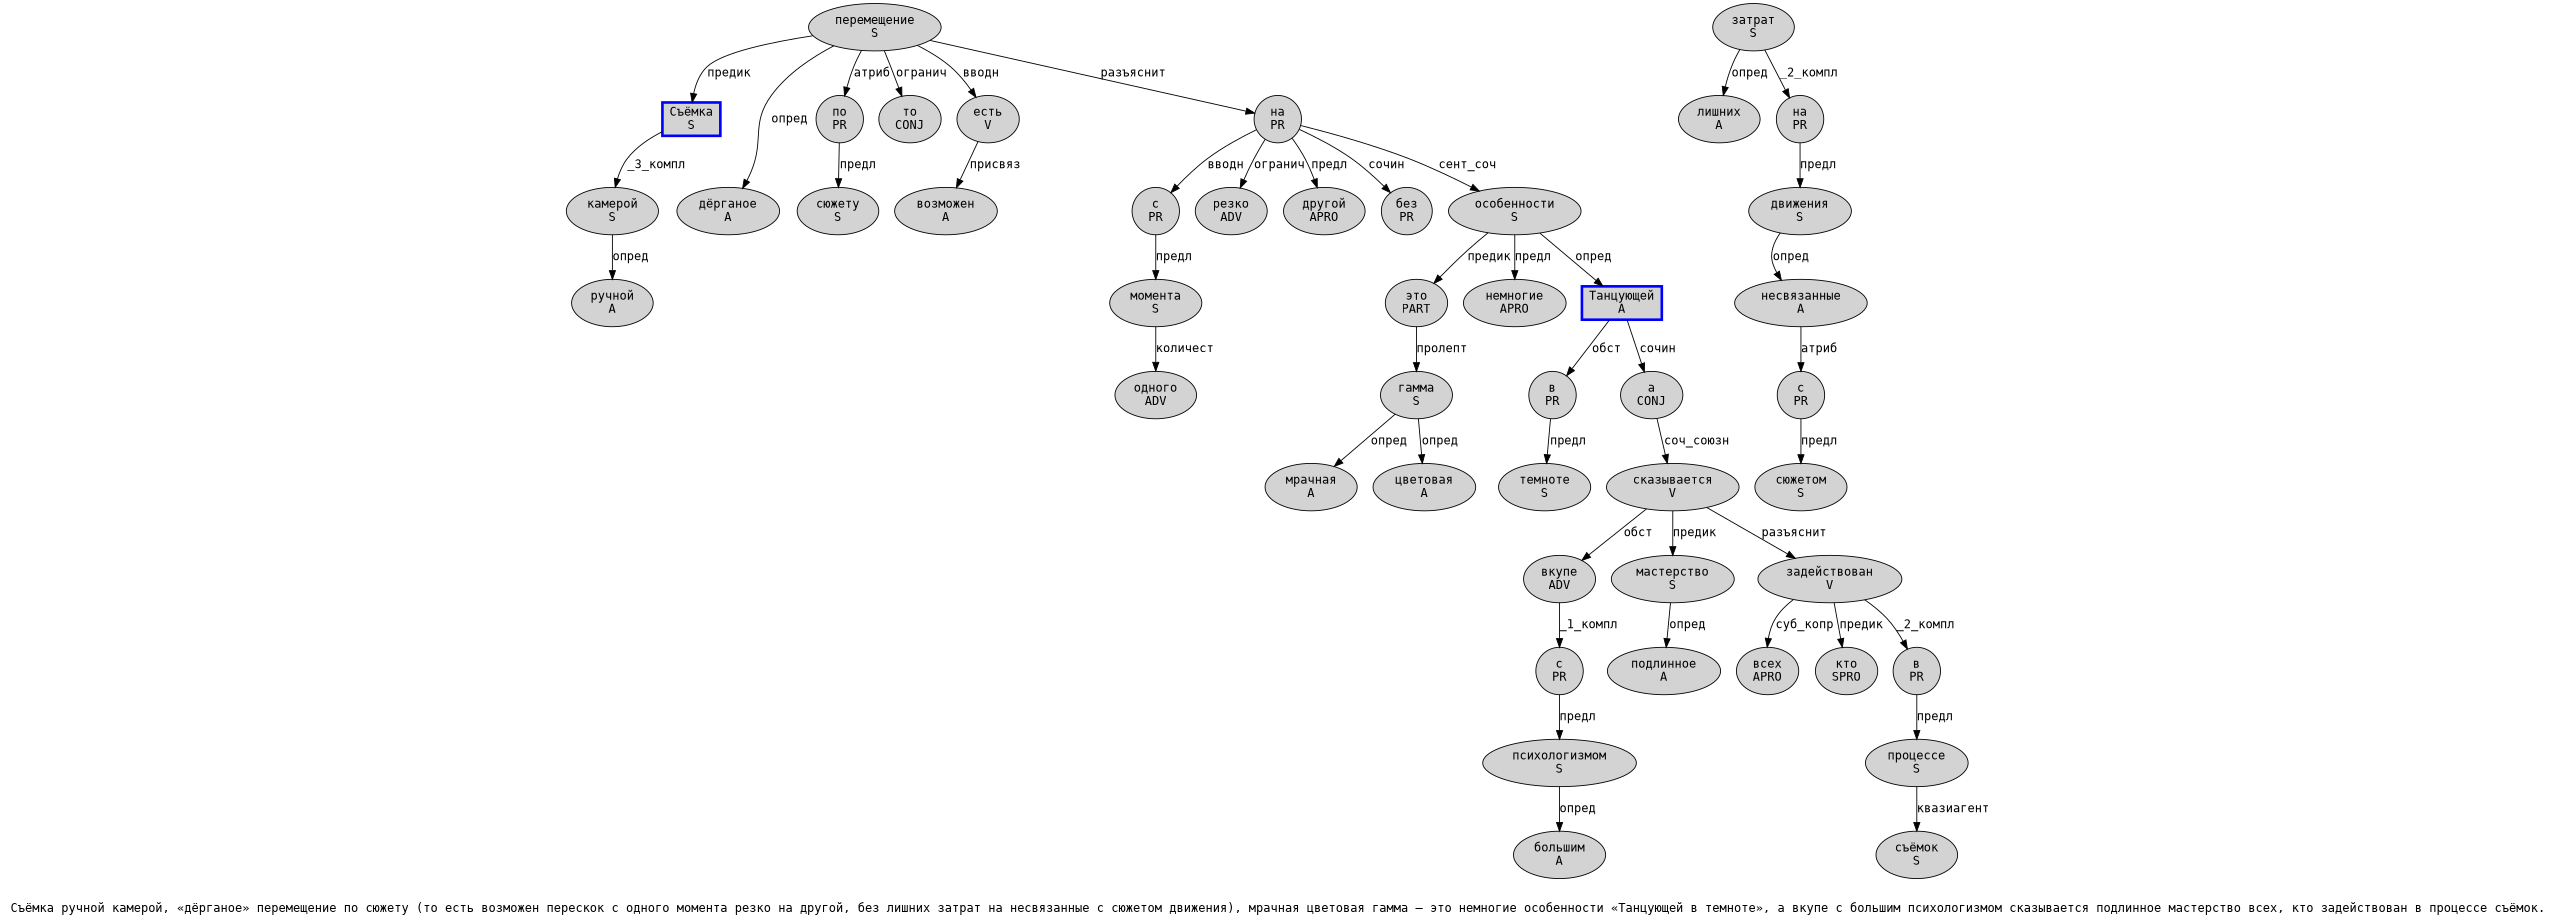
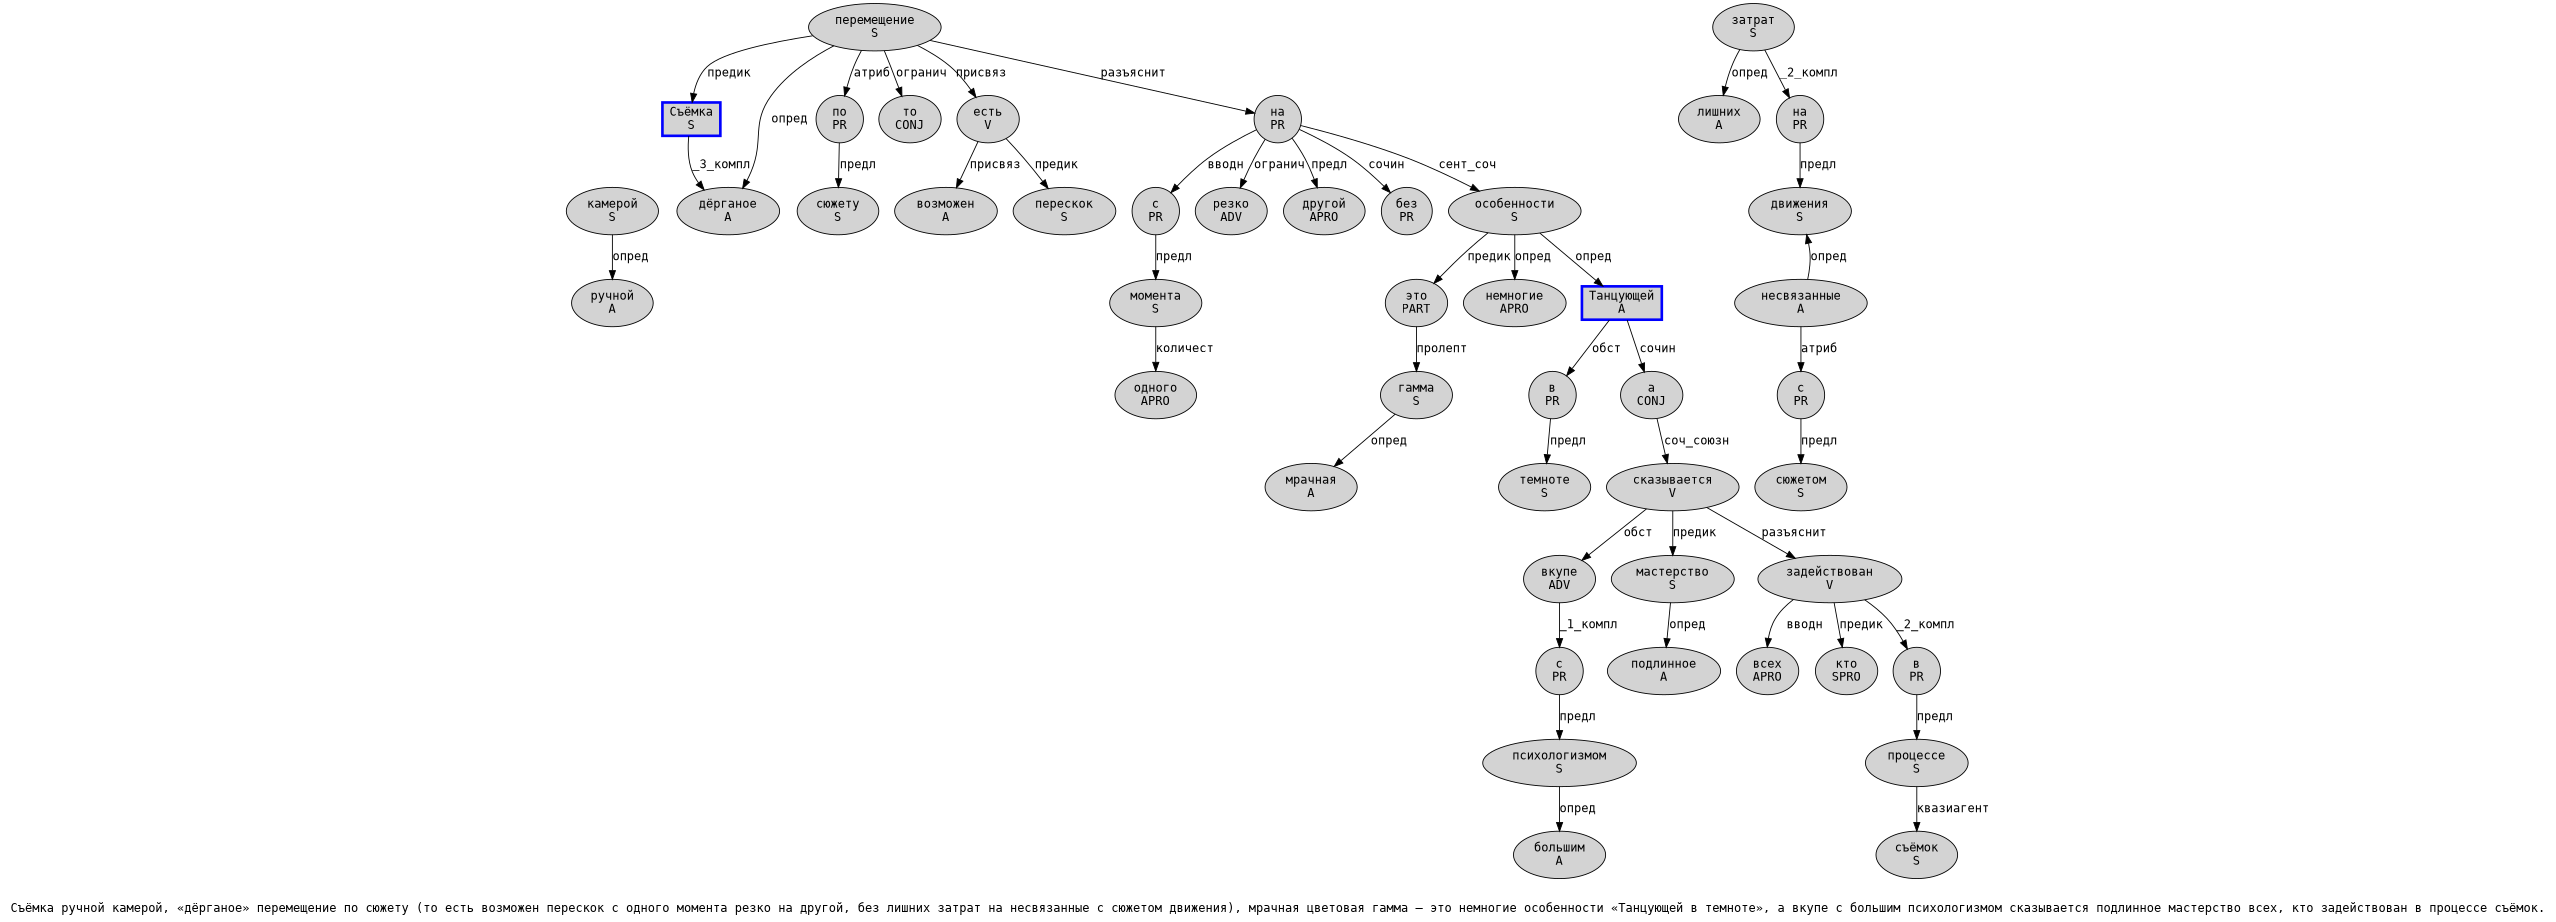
(981, 73) -> (981, 73)
(635, 151) -> (689, 160)
none -> (1064, 211)
(1772, 252) -> (1810, 261)
(1533, 257) -> (1533, 257)
(1156, 395) -> (1156, 395)
(1424, 487) -> none
(1805, 625) -> (1805, 625)
